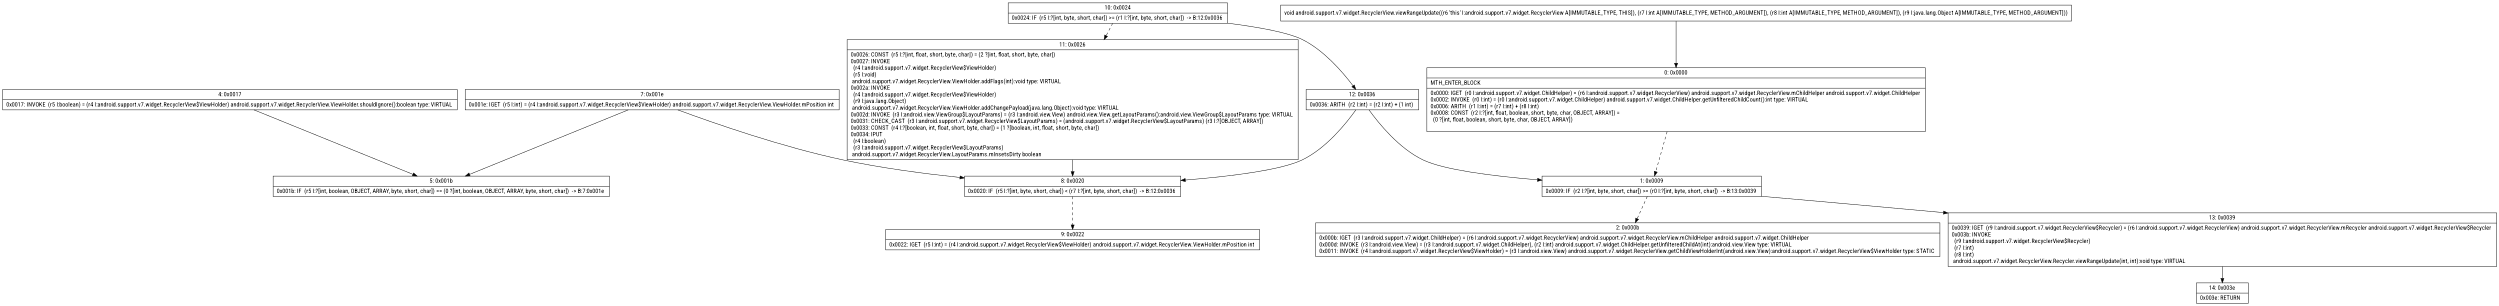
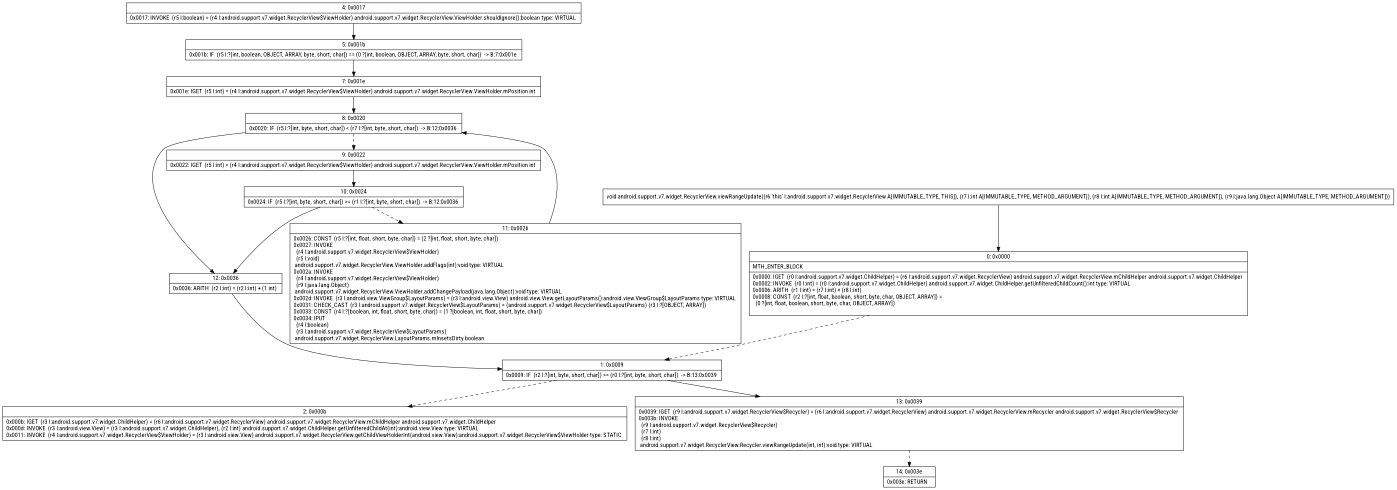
(549, 142) -> (354, 66)
(1281, 167) -> (153, 176)
none -> (354, 176)
(2222, 272) -> (909, 456)
